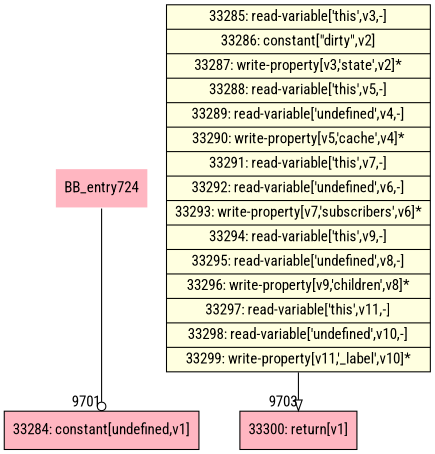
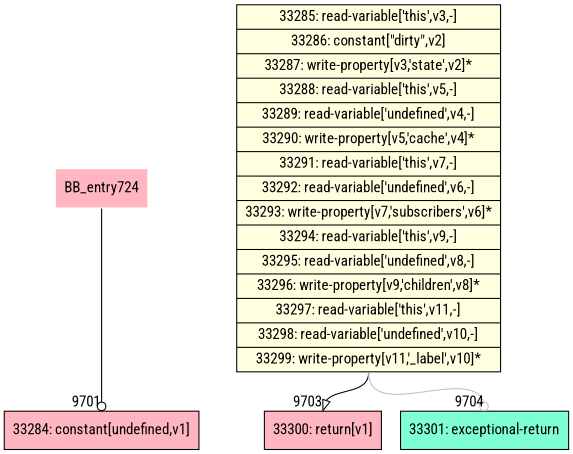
none -> (485, 430)
